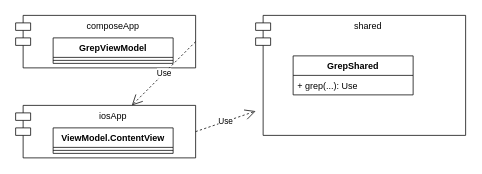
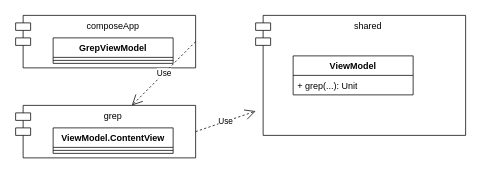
(353, 67) -> (353, 67)
(331, 86) -> (332, 86)
(113, 116) -> (113, 116)
